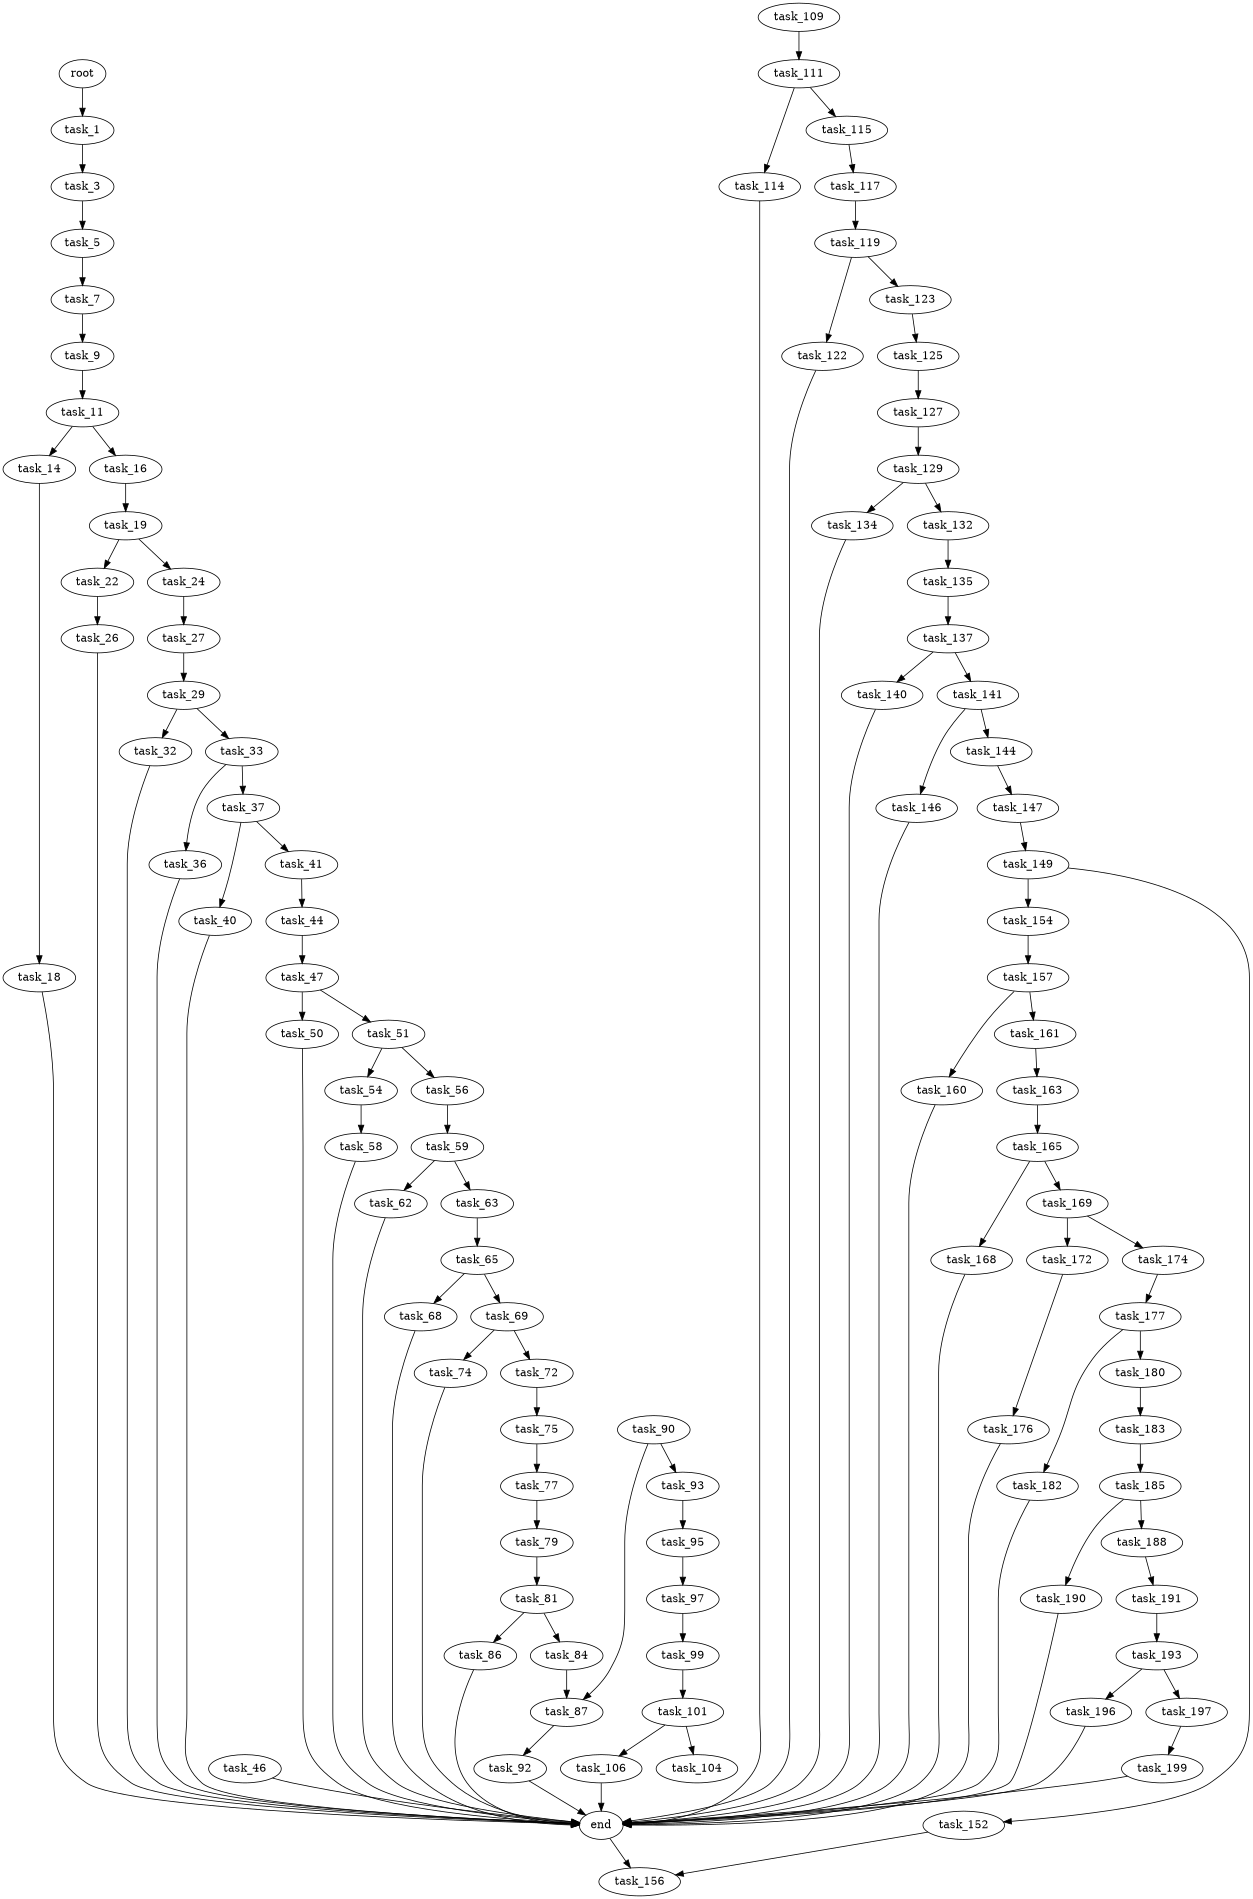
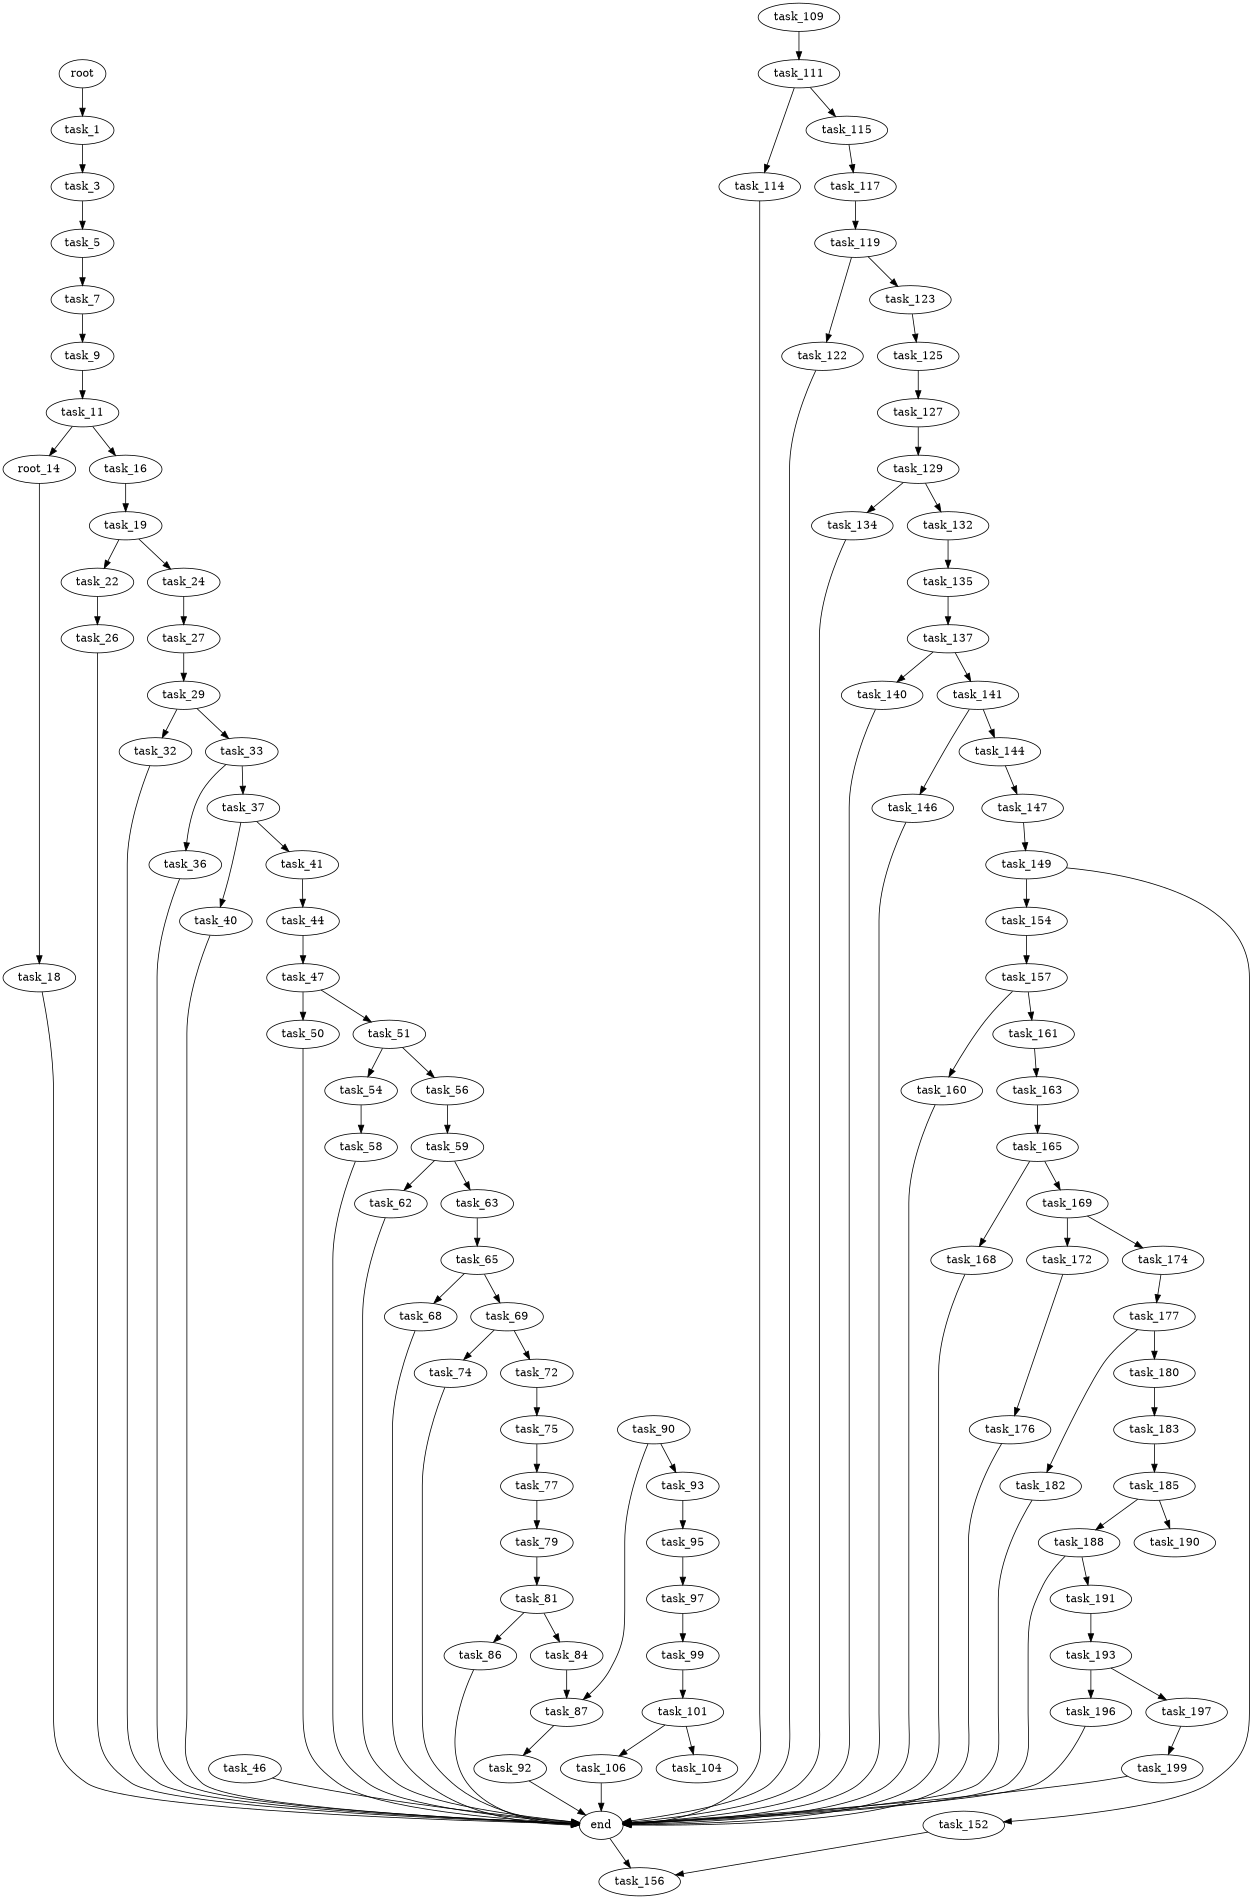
(39, 469) -> (39, 469)
(1005, 1785) -> (1003, 1785)
